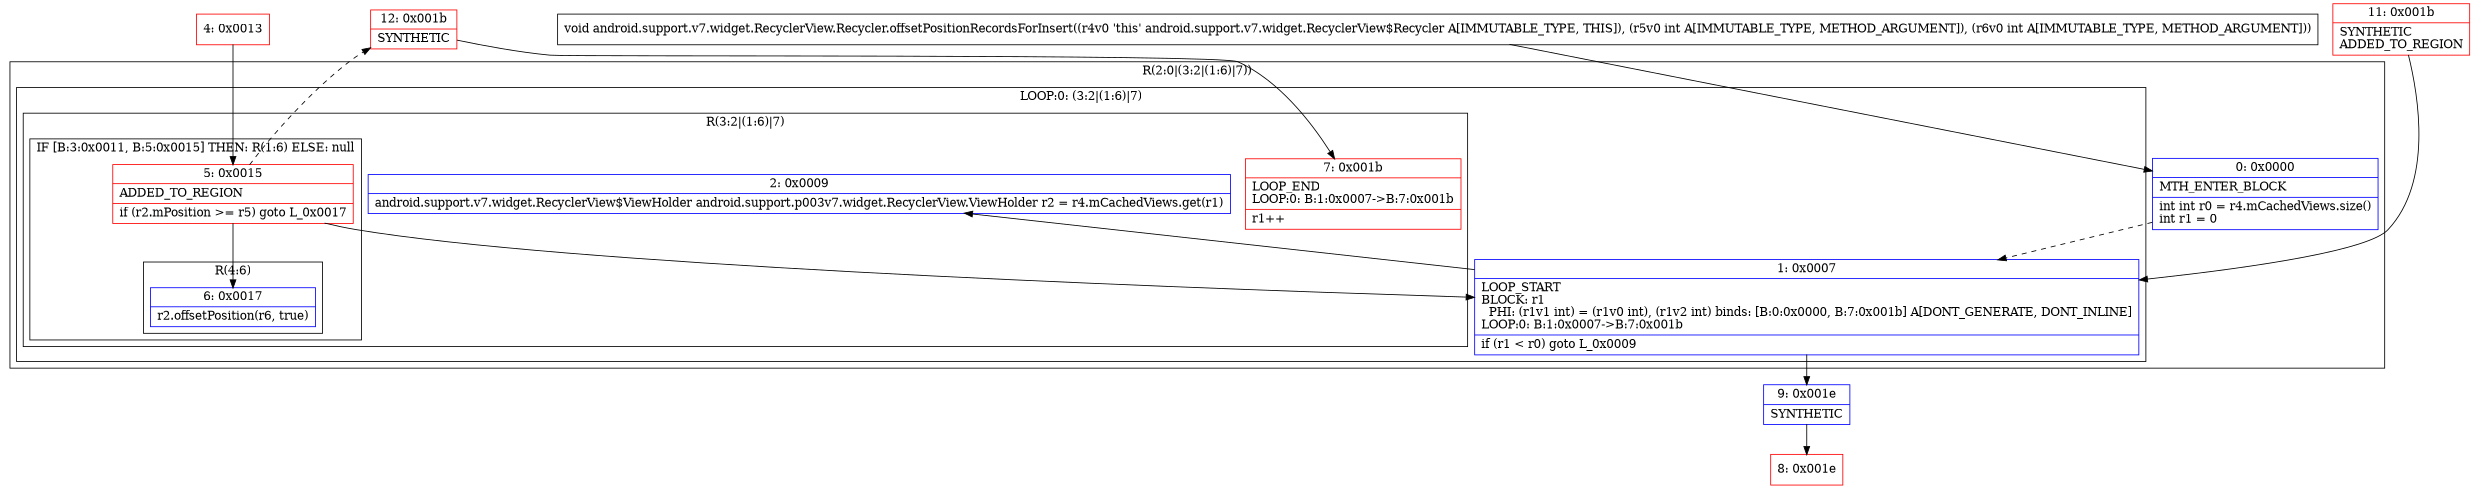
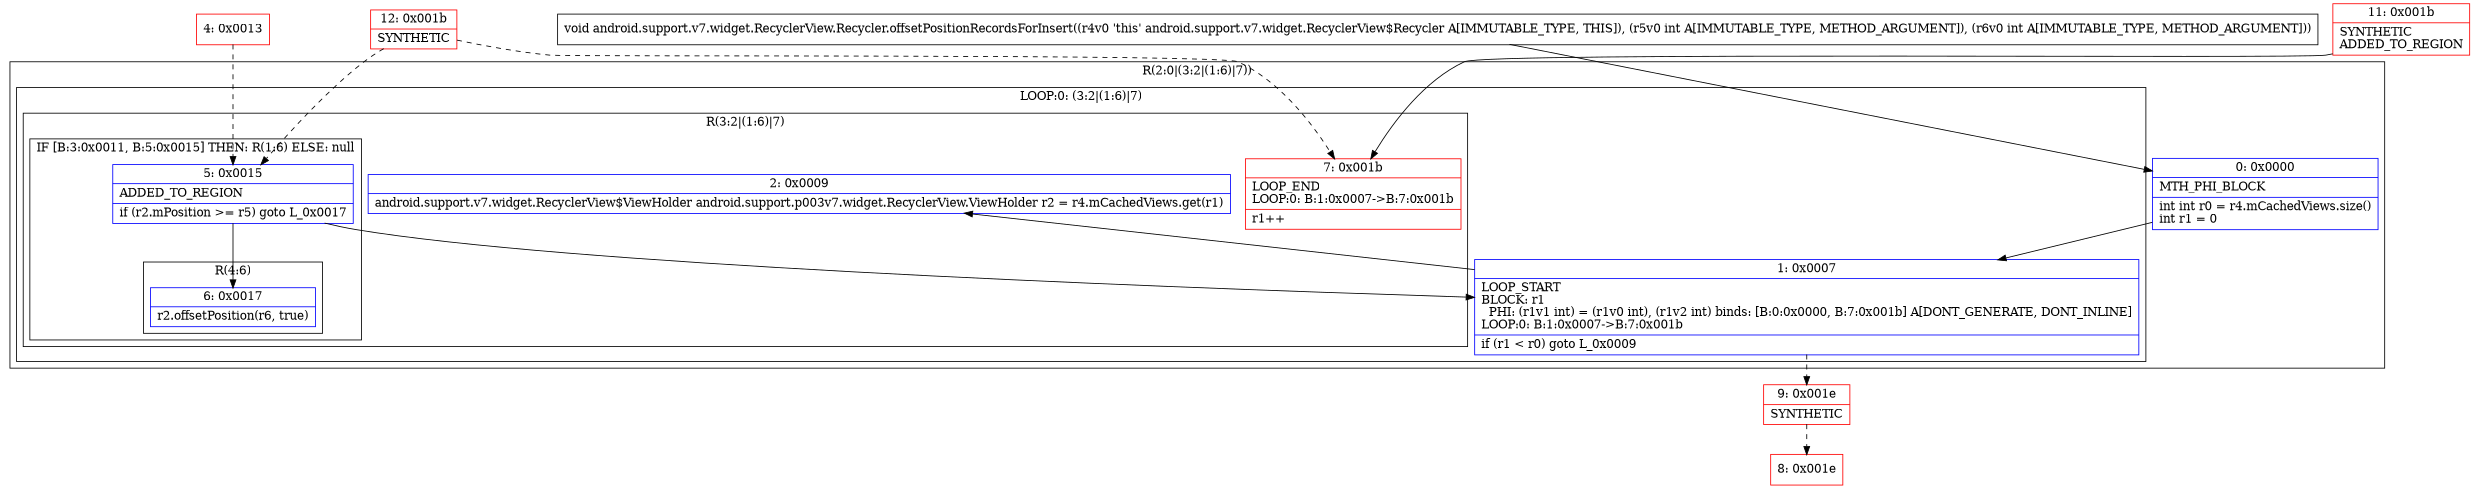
(912, 56) -> (912, 56)
(233, 100) -> (233, 100)
(302, 104) -> (322, 99)
(2223, 187) -> (2212, 187)
(233, 194) -> (233, 194)
(2079, 240) -> (2079, 240)
(2359, 244) -> (1834, 56)
(1807, 366) -> (1807, 366)
(1807, 405) -> (1807, 405)
(1807, 435) -> (1807, 435)
